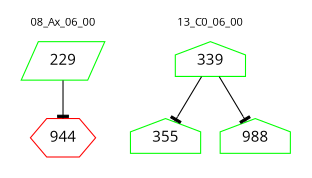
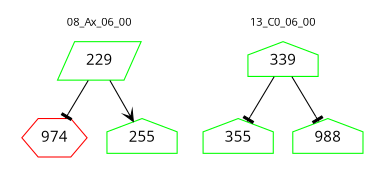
(63, 138) -> (54, 138)
none -> (142, 138)
